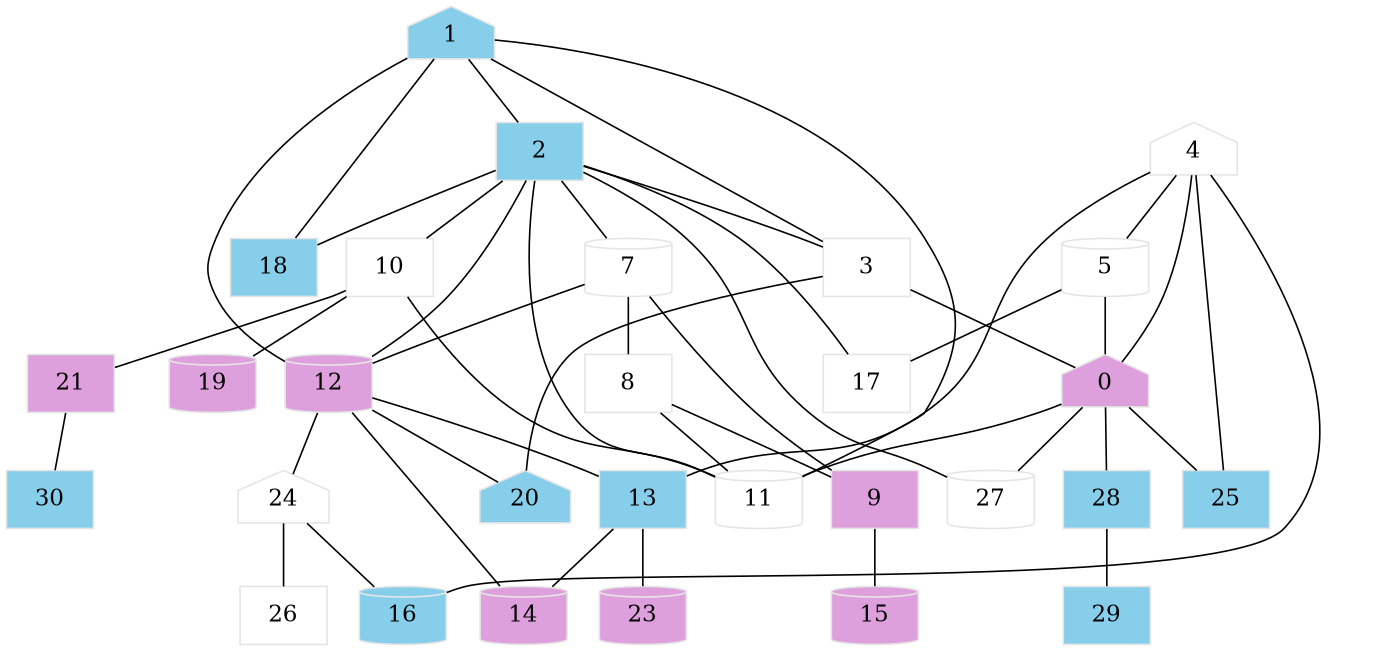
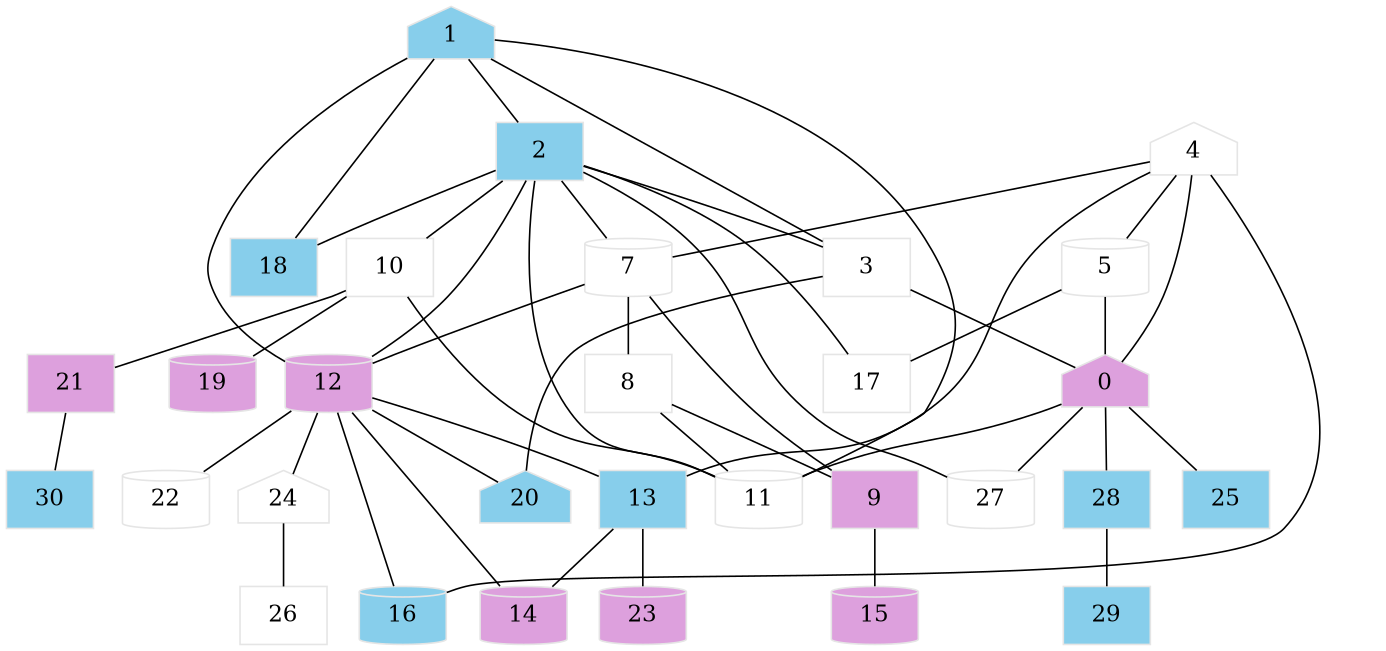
(1210, 323) -> (923, 207)
none -> (166, 499)
(341, 555) -> (366, 499)
